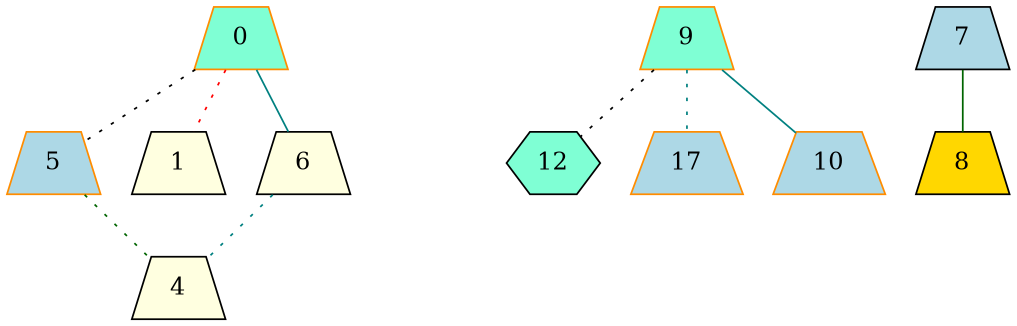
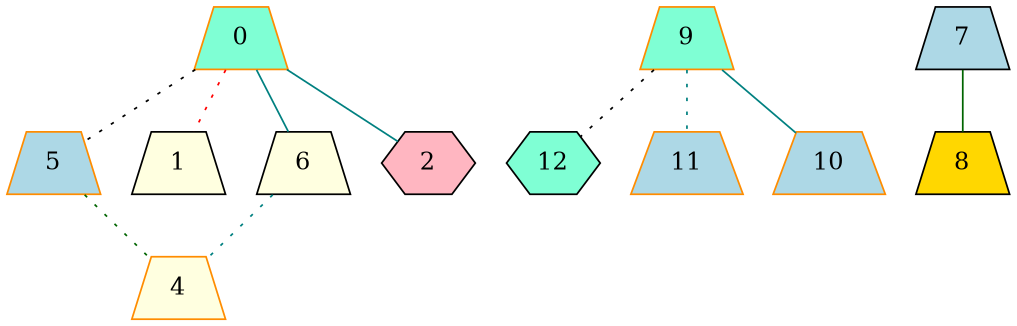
none -> (428, 163)
(687, 163) -> (687, 163)
(179, 288) -> (179, 288)
